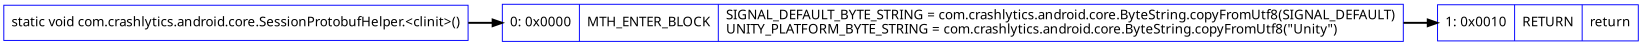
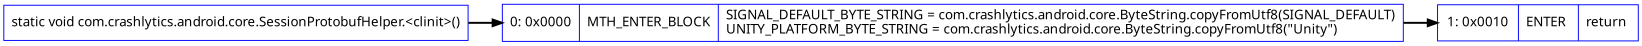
(1548, 22) -> (1546, 22)
